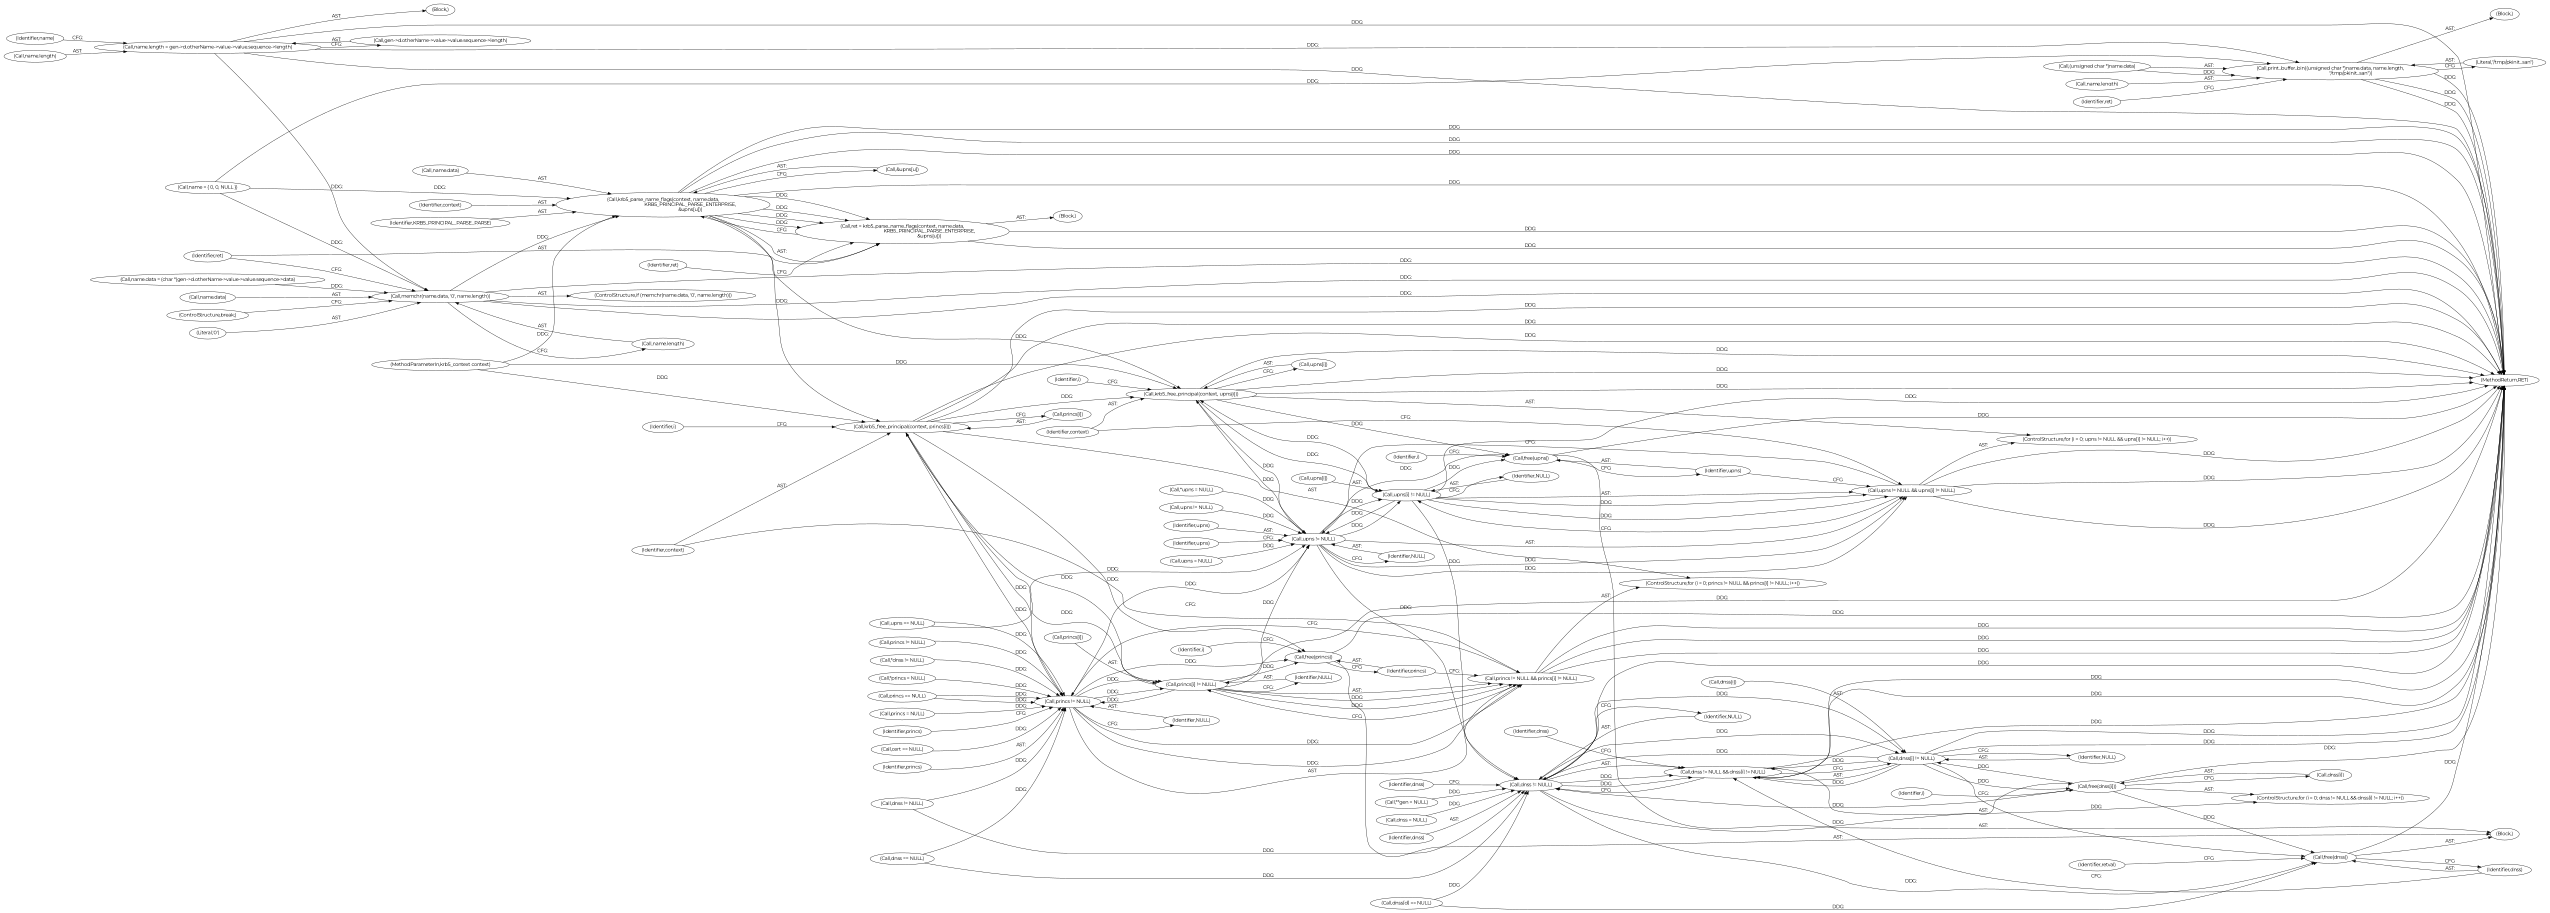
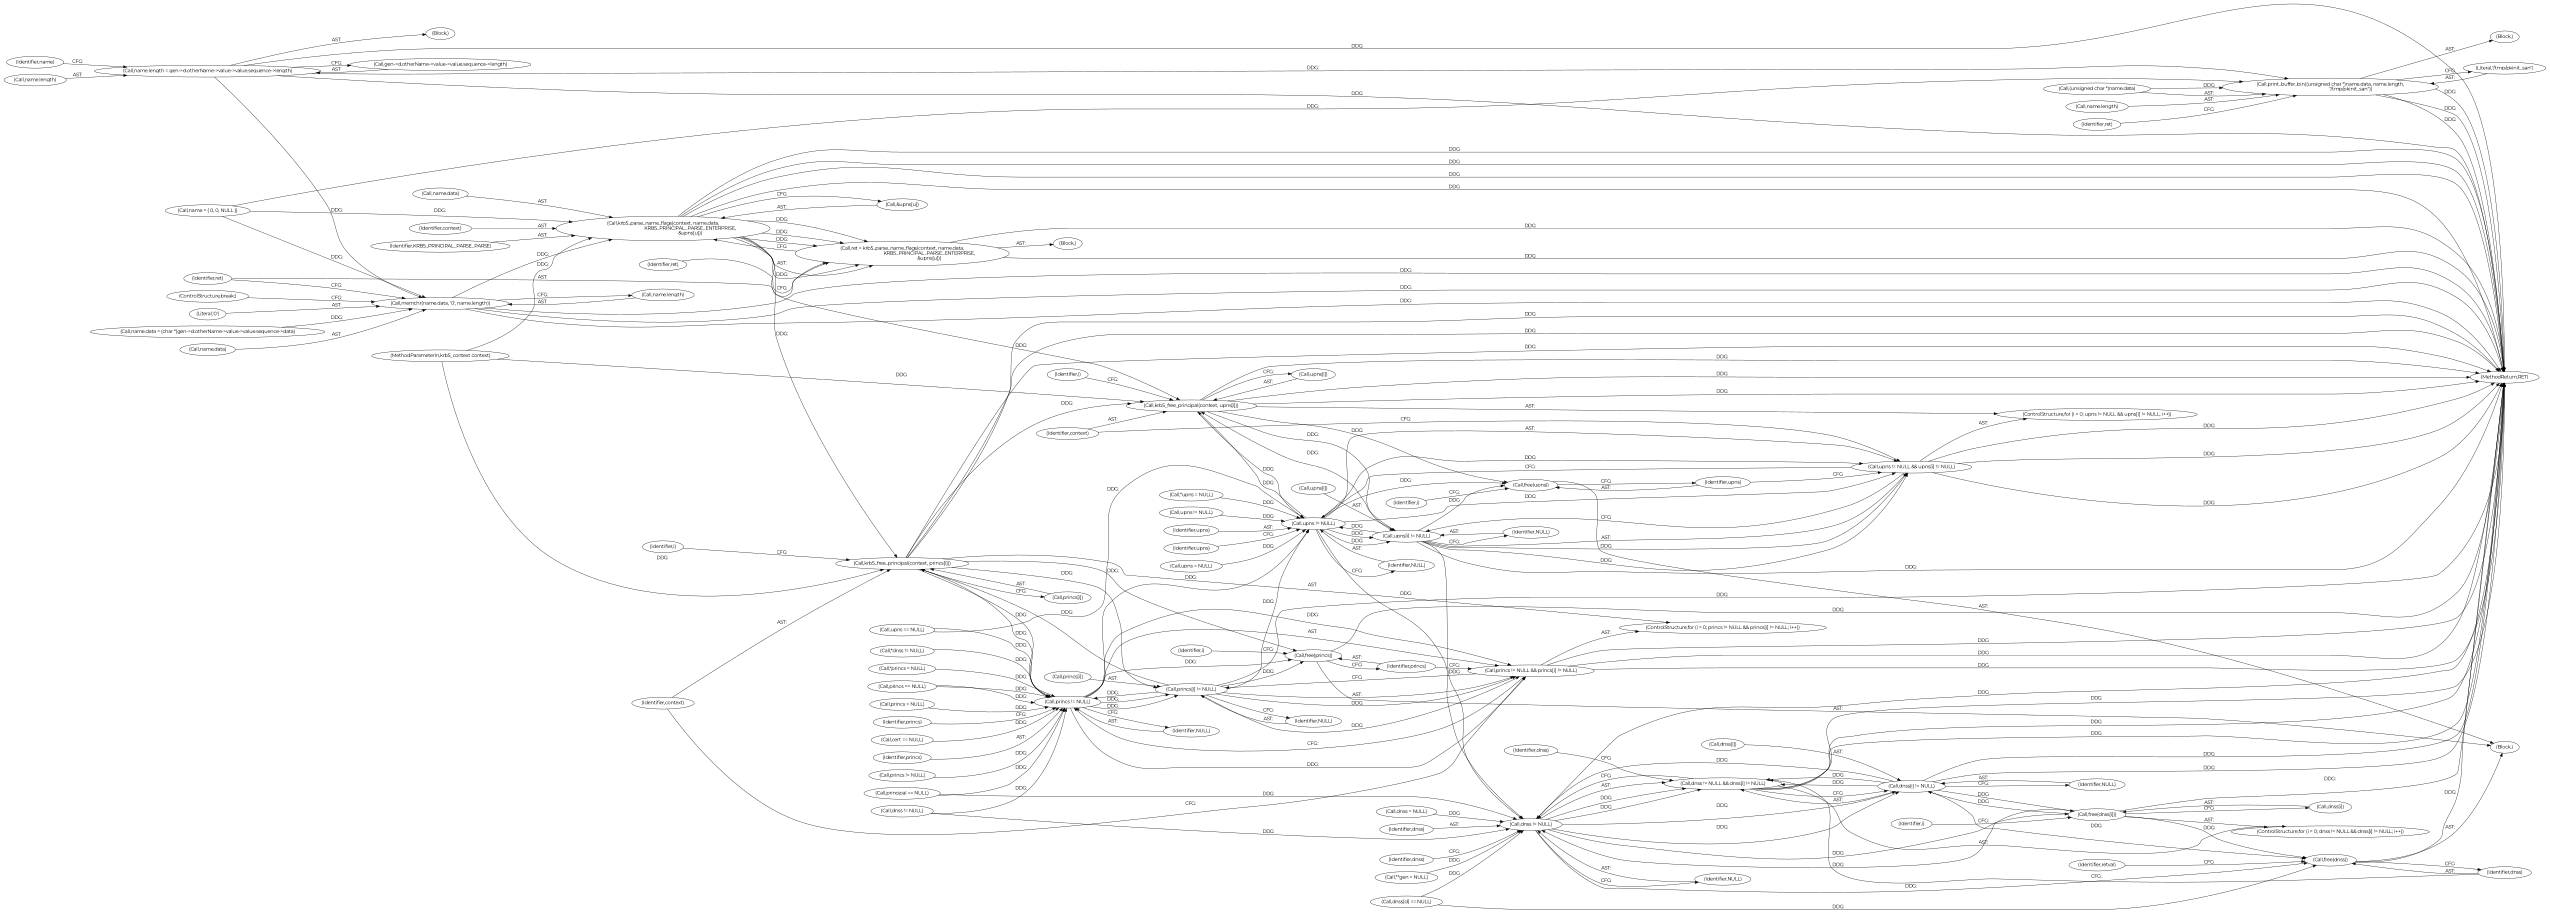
(663, 296) -> none
(2025, 418) -> none
(902, 859) -> (902, 793)
